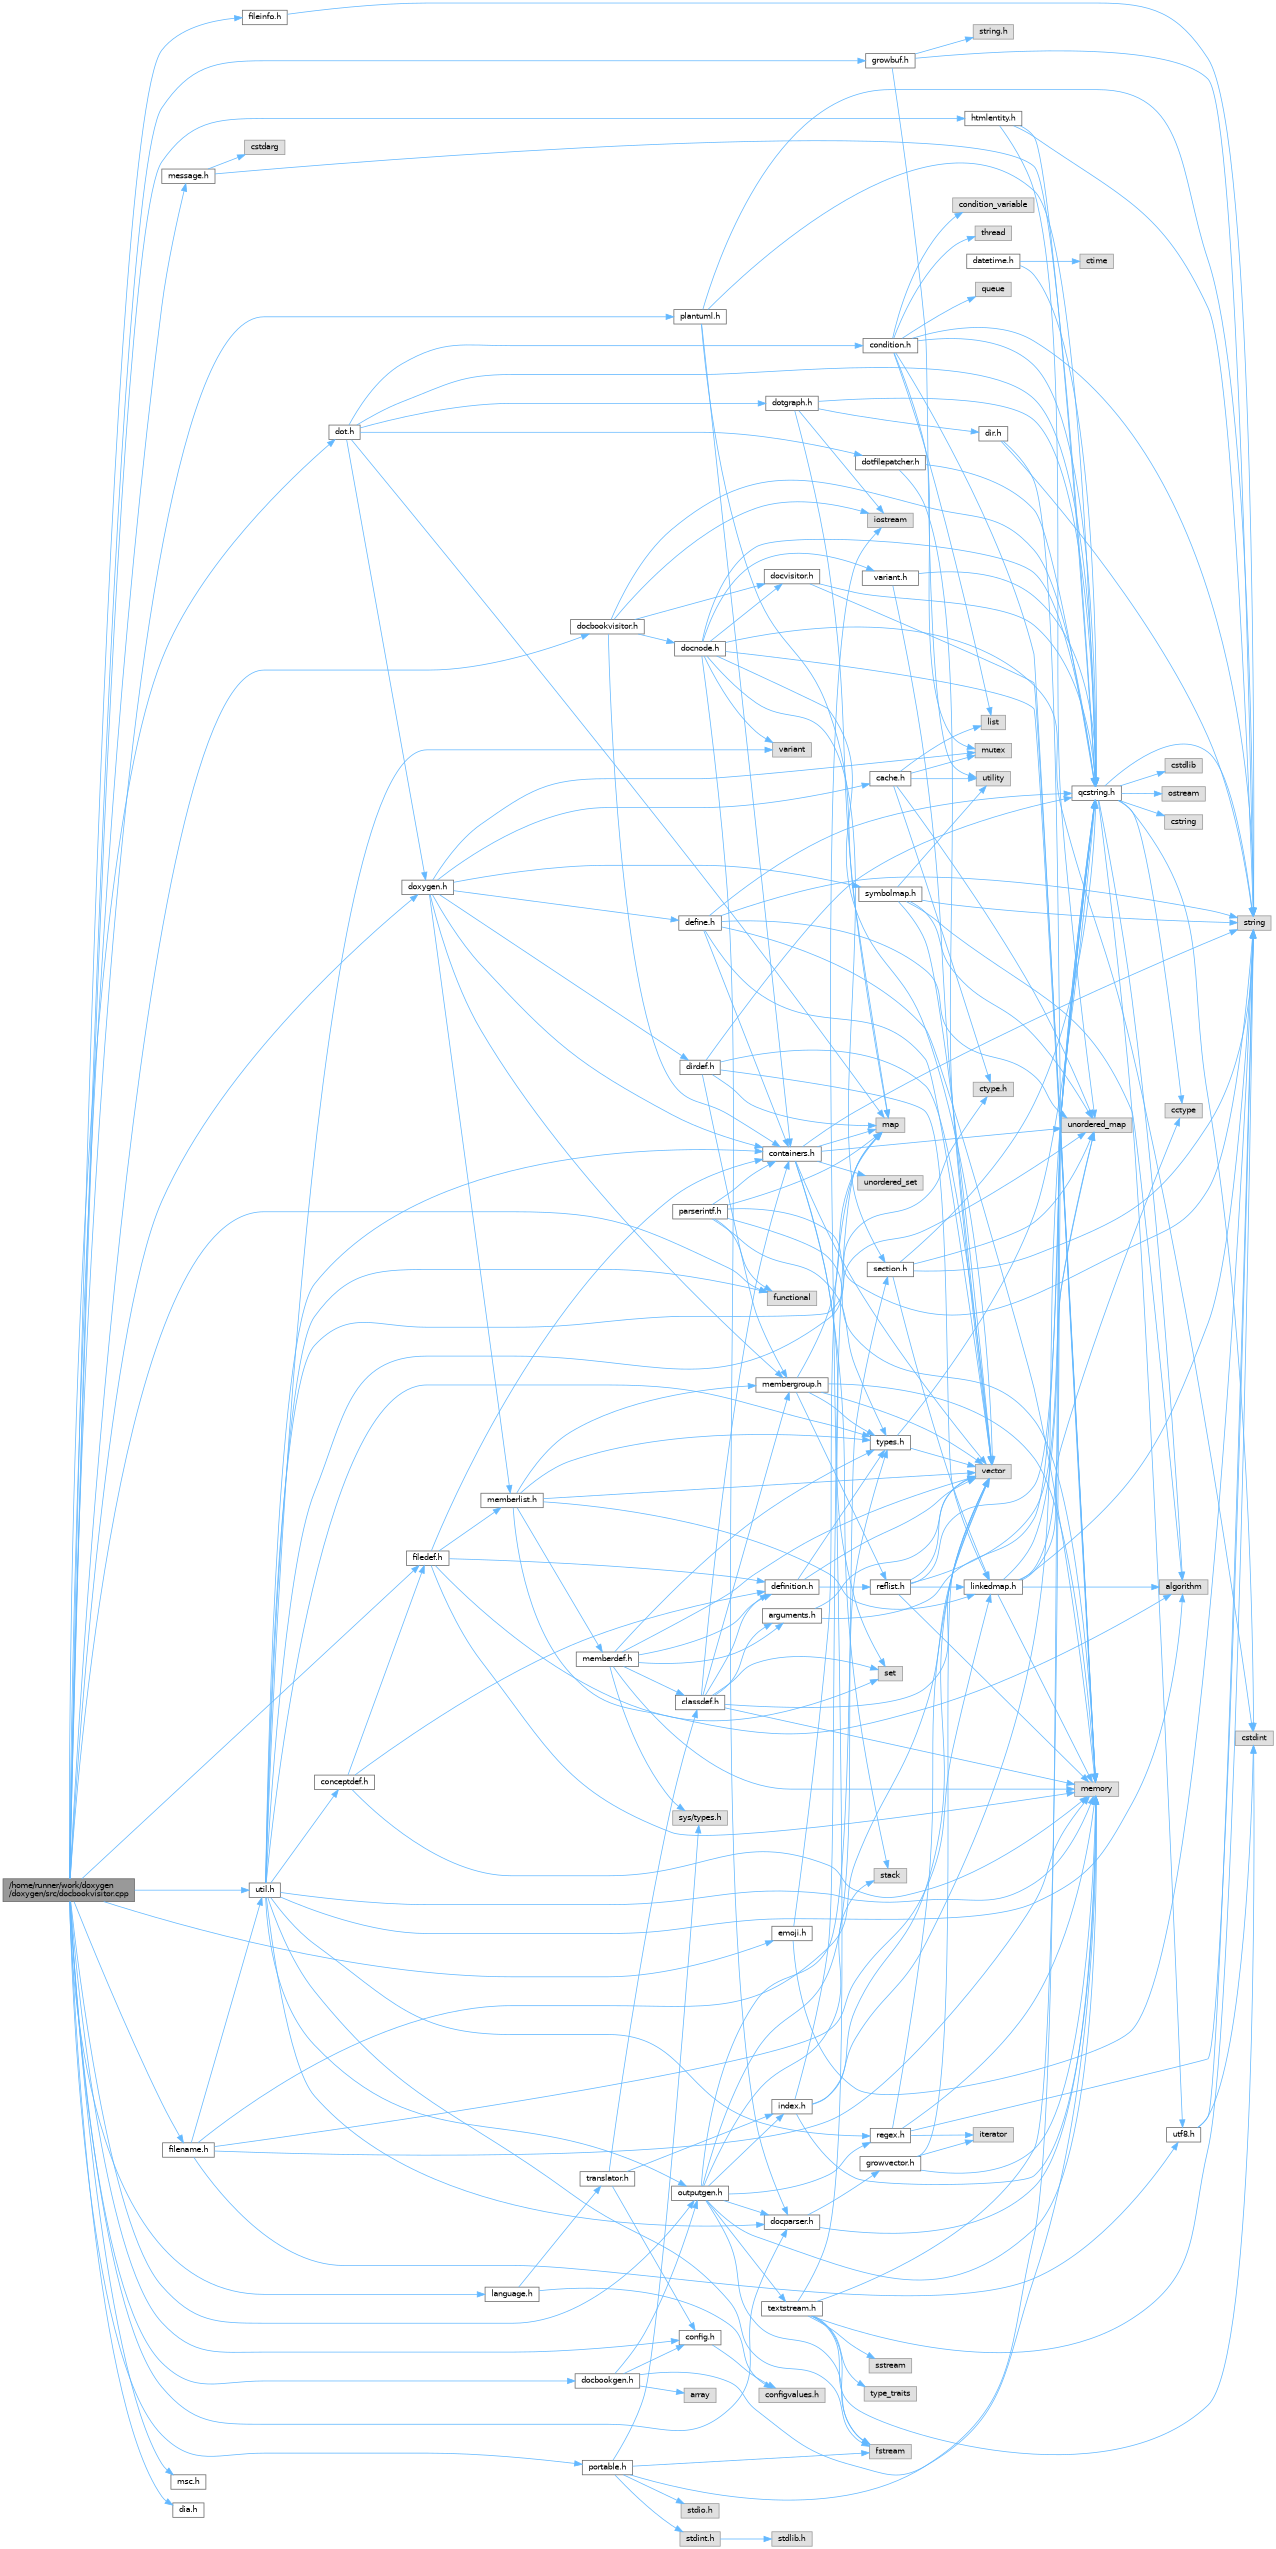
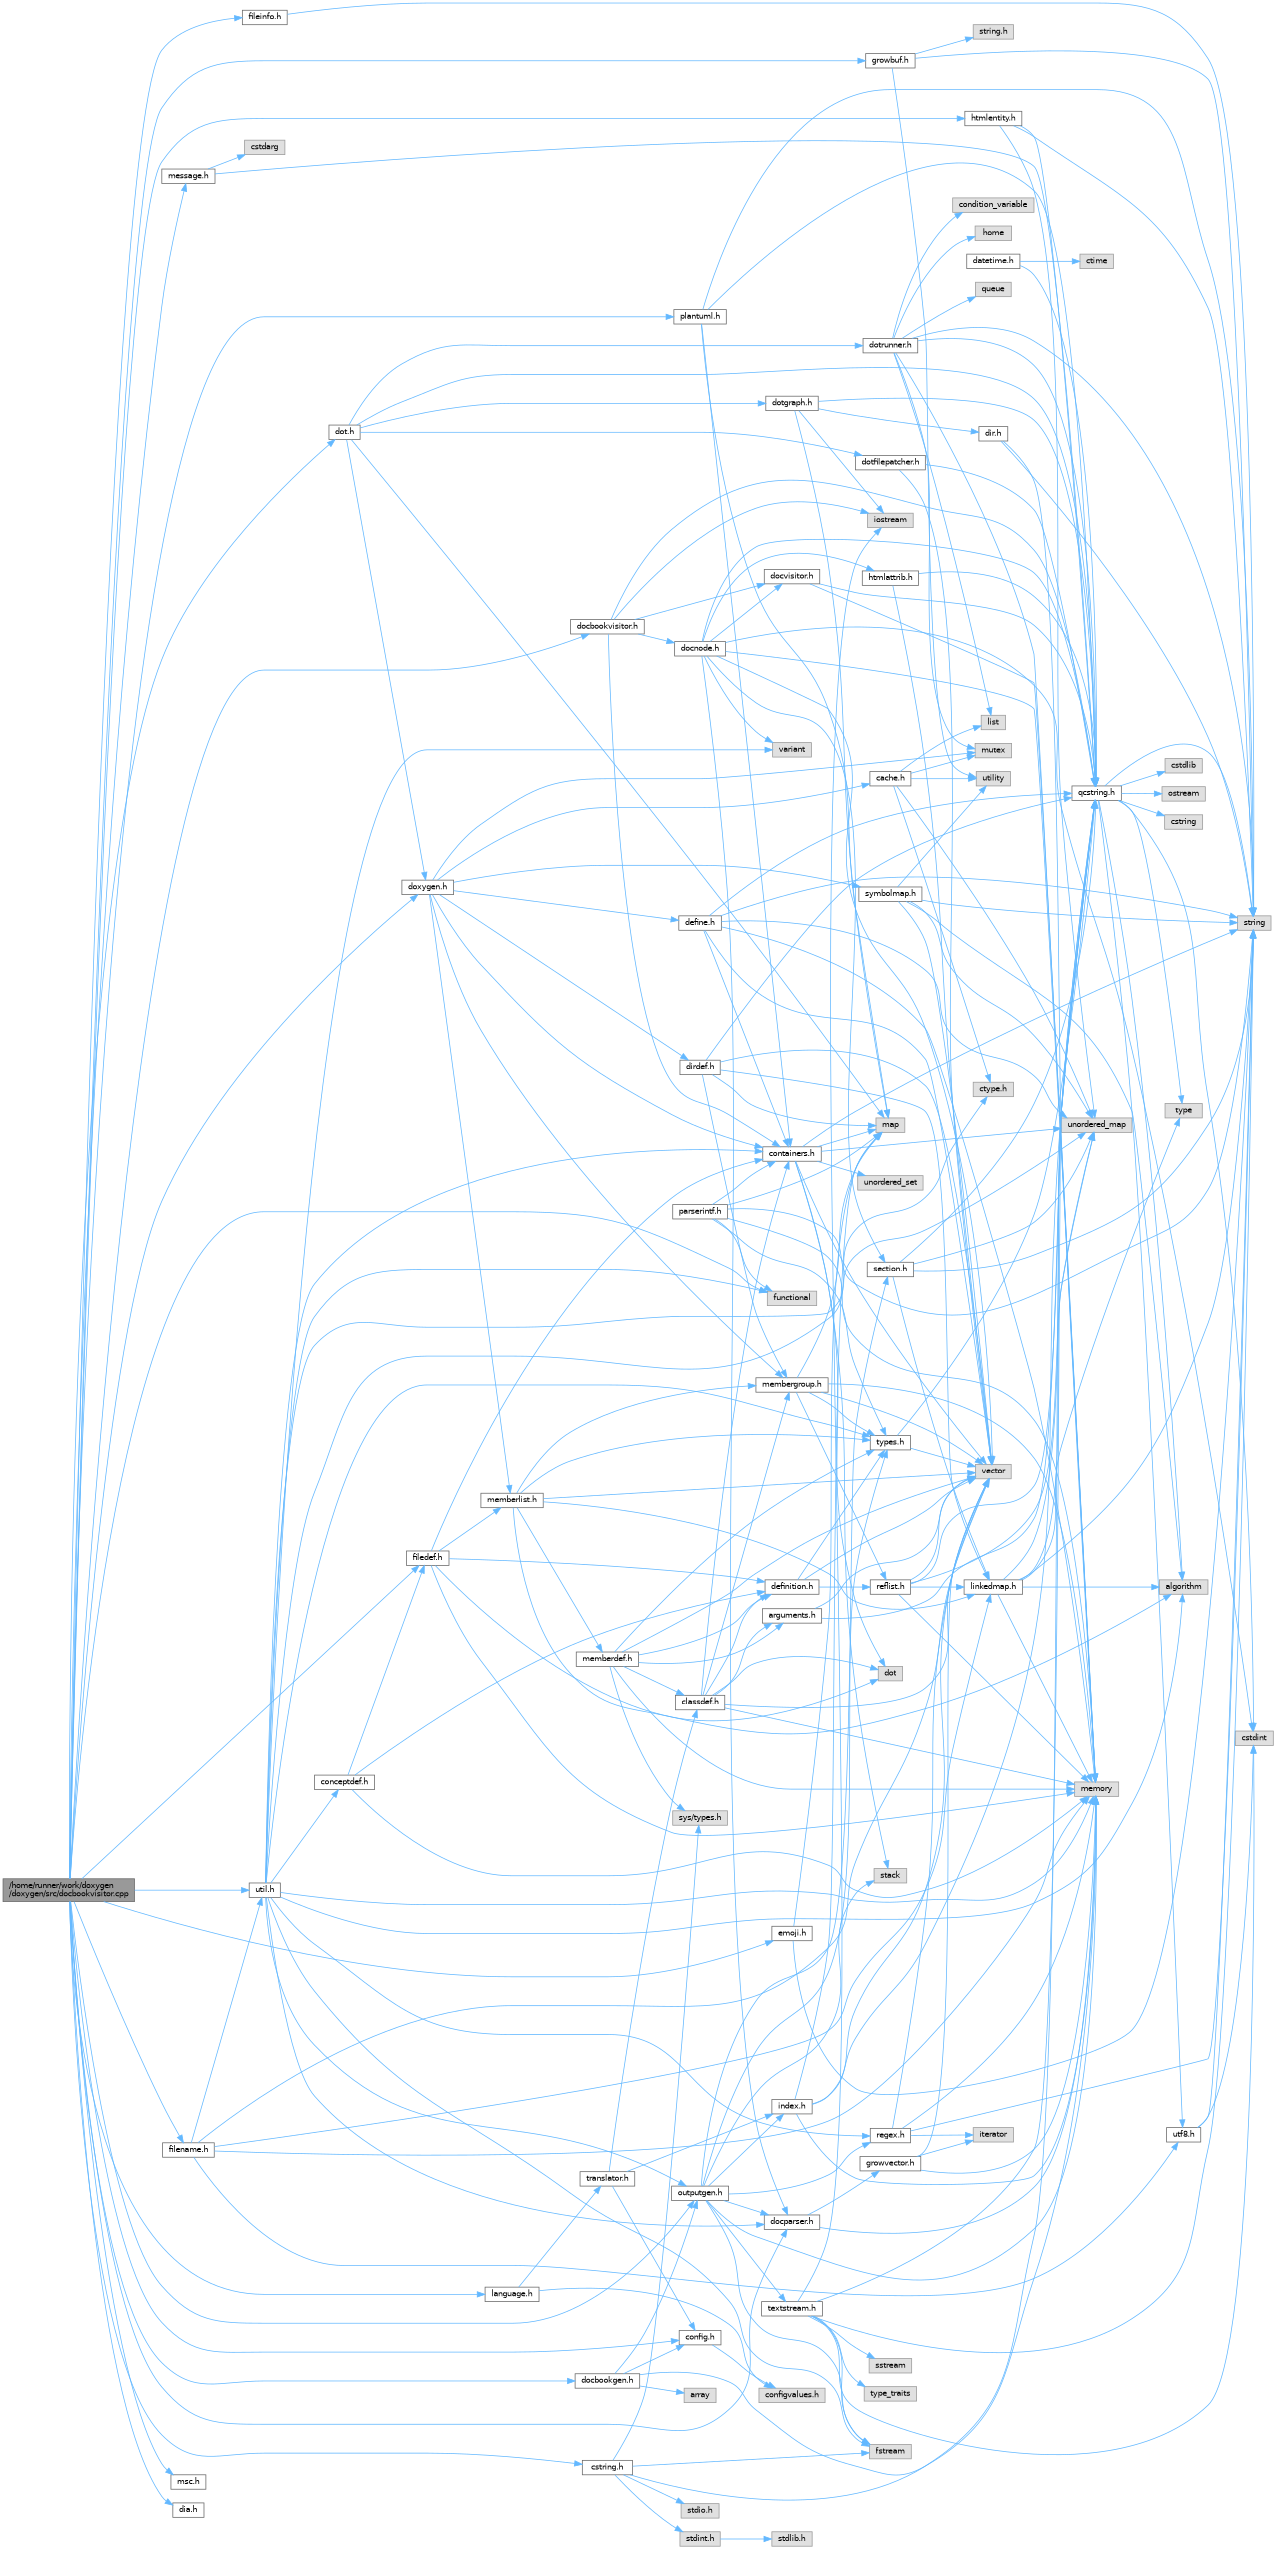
(993, 233) -> (993, 233)
(890, 346) -> (890, 346)
(890, 578) -> (890, 578)
(1184, 1111) -> (1184, 1111)
(890, 1674) -> (890, 1674)
(607, 2468) -> (607, 2468)
